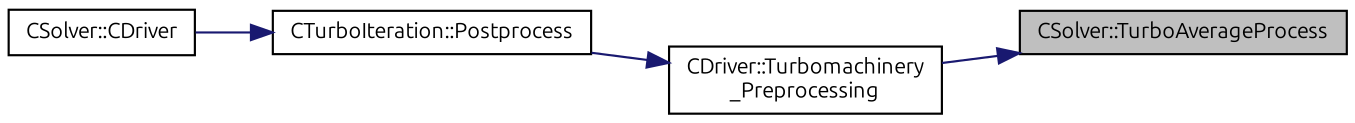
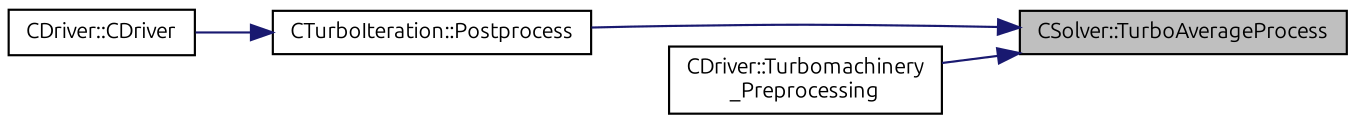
(102, 32) -> (102, 32)
(620, 56) -> (795, 25)
